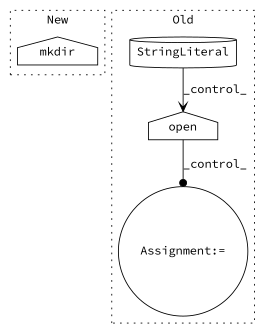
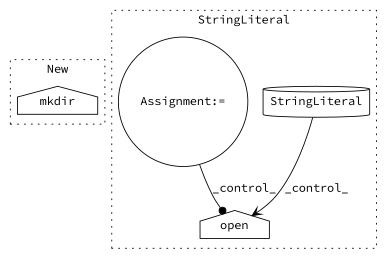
(183, 20) -> (244, 20)
(183, 160) -> (208, 187)
